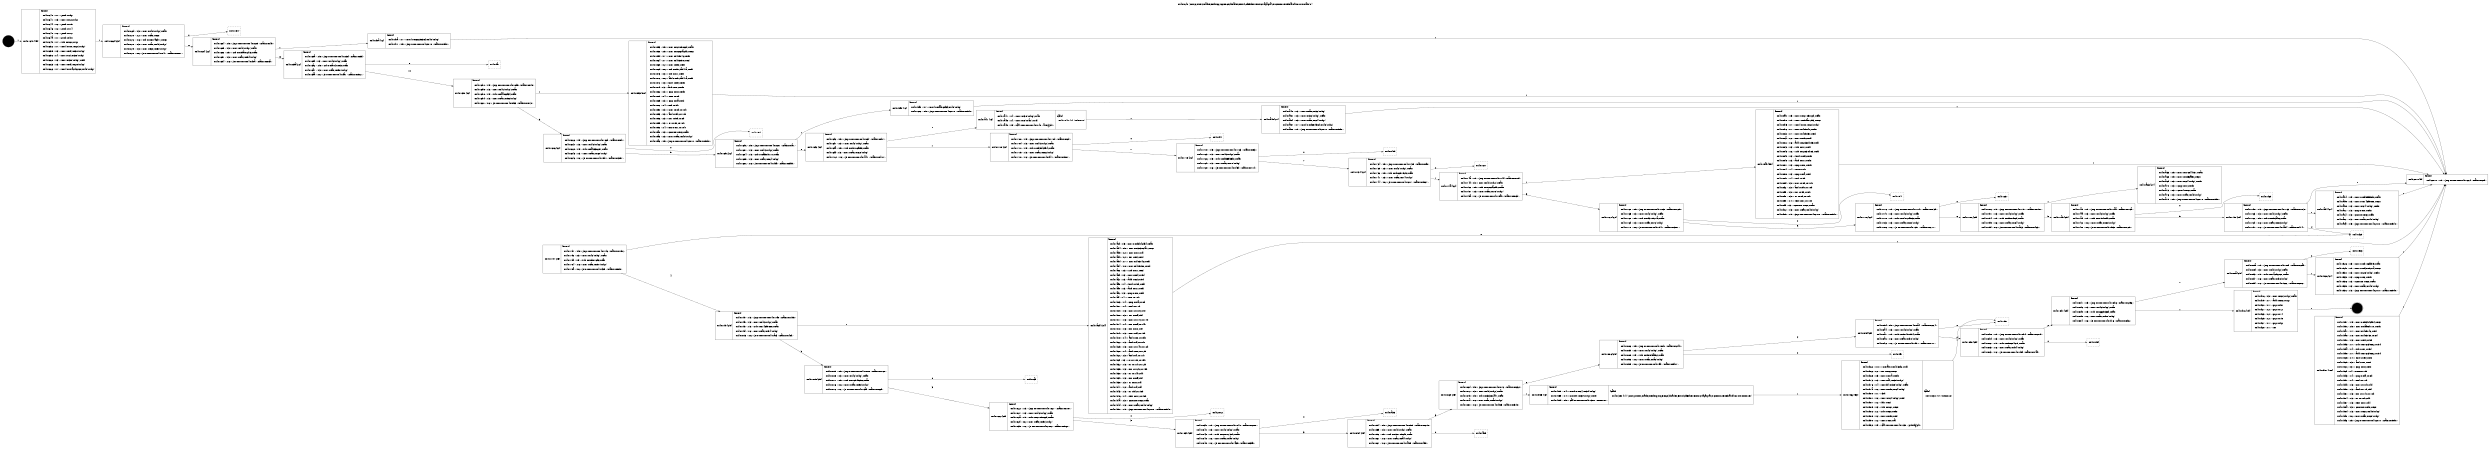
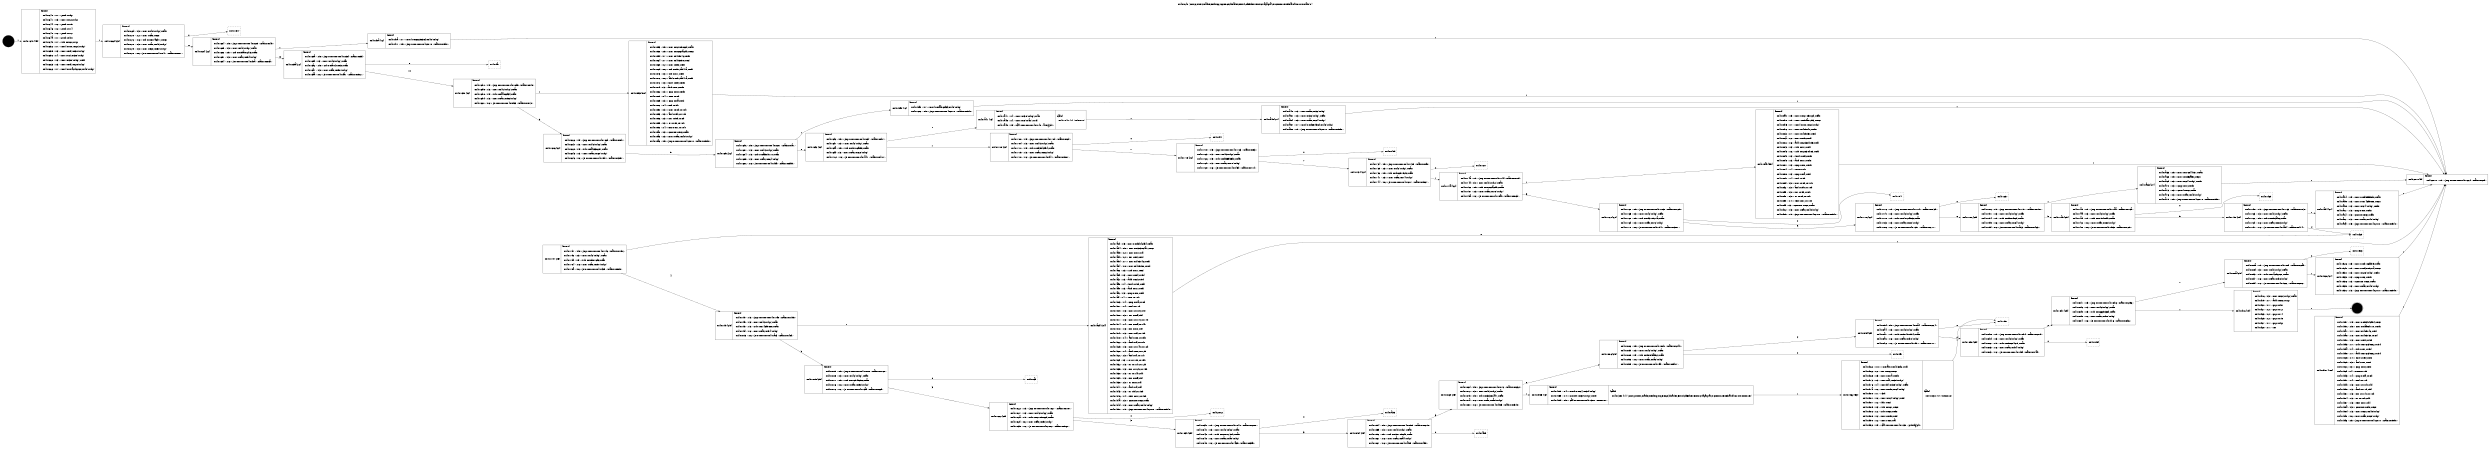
(756, 133) -> none
(2351, 185) -> (2313, 182)
